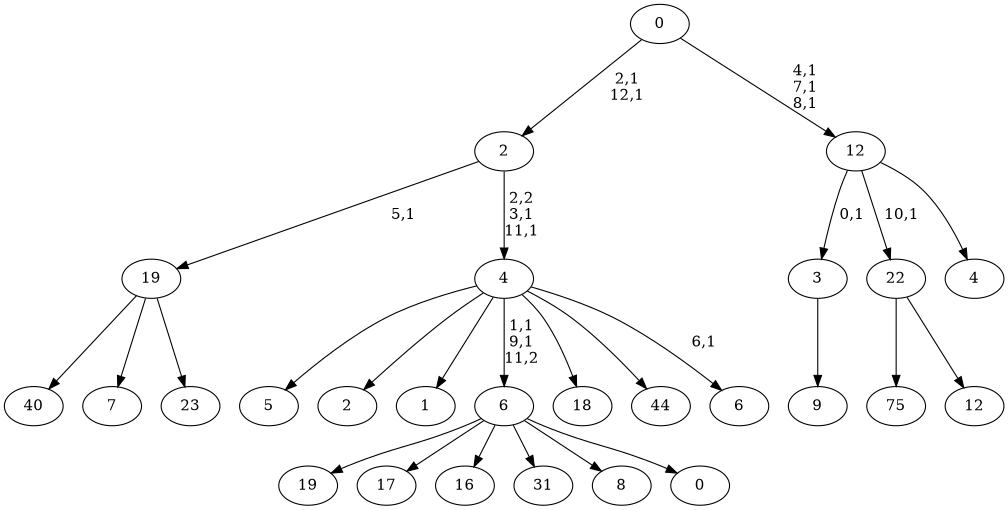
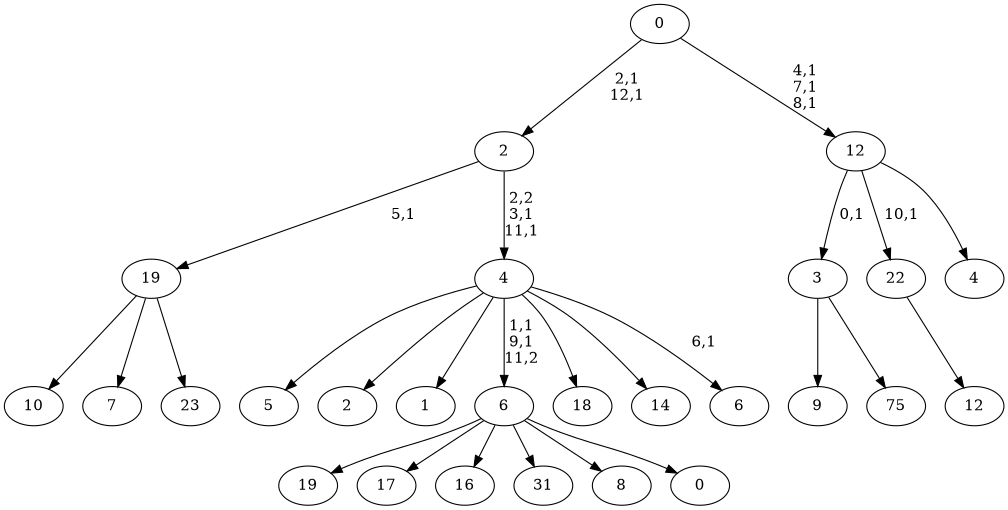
(896, 337) -> (854, 338)
(34, 406) -> (34, 406)
(661, 406) -> (661, 406)
